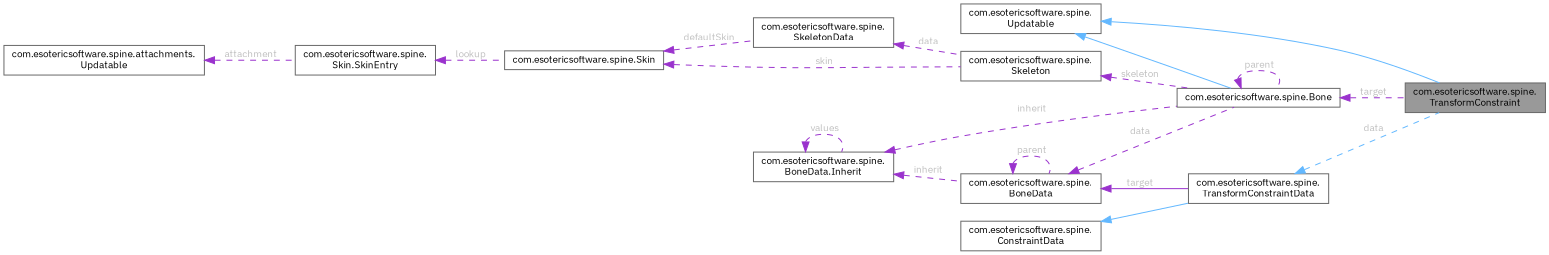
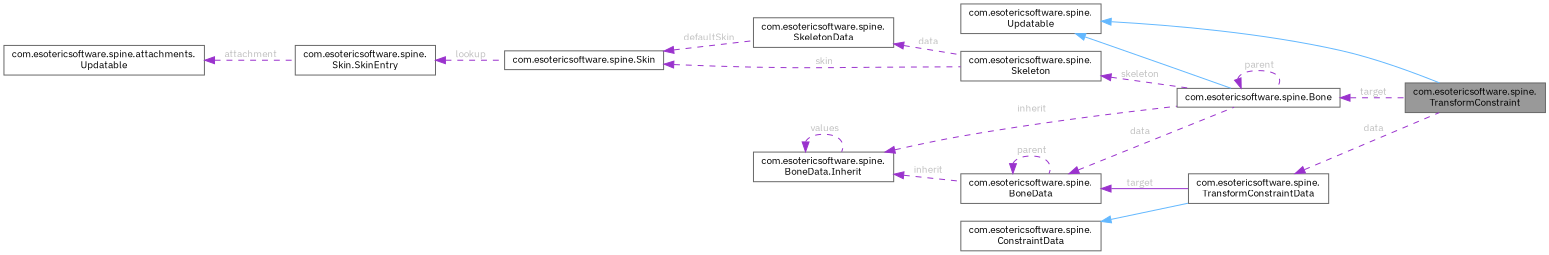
(1372, 141) -> (1372, 141)
